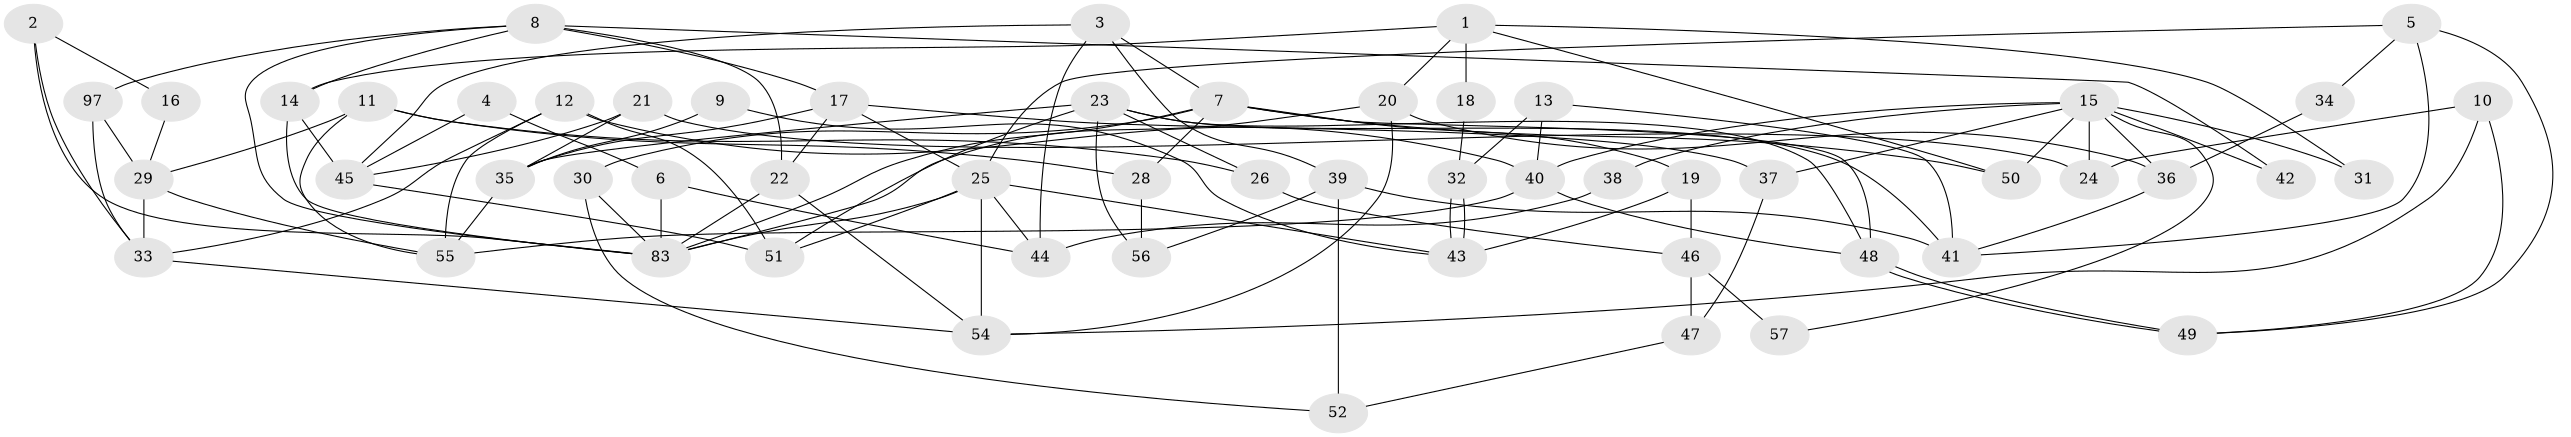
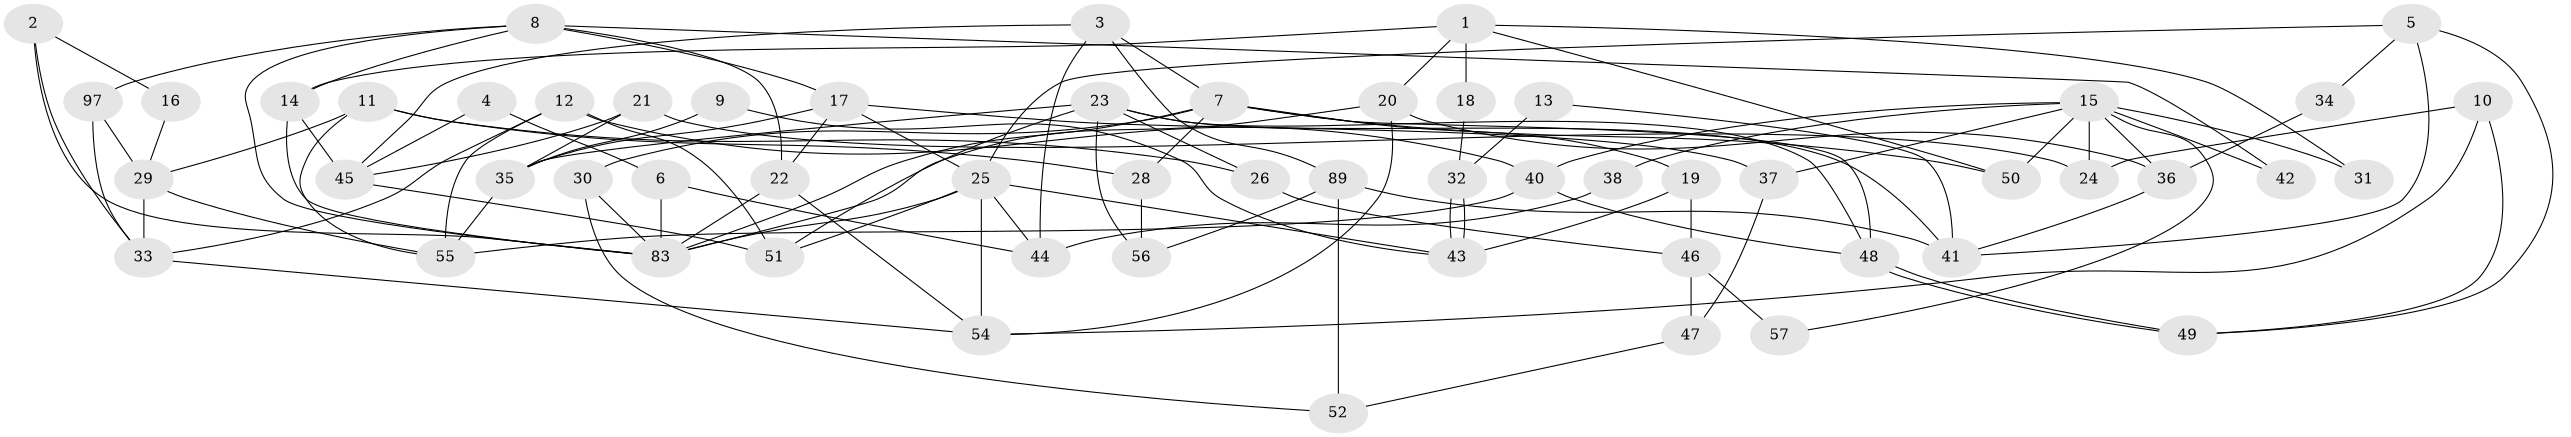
(1539, 149) -> none
(1338, 180) -> (1338, 180)
